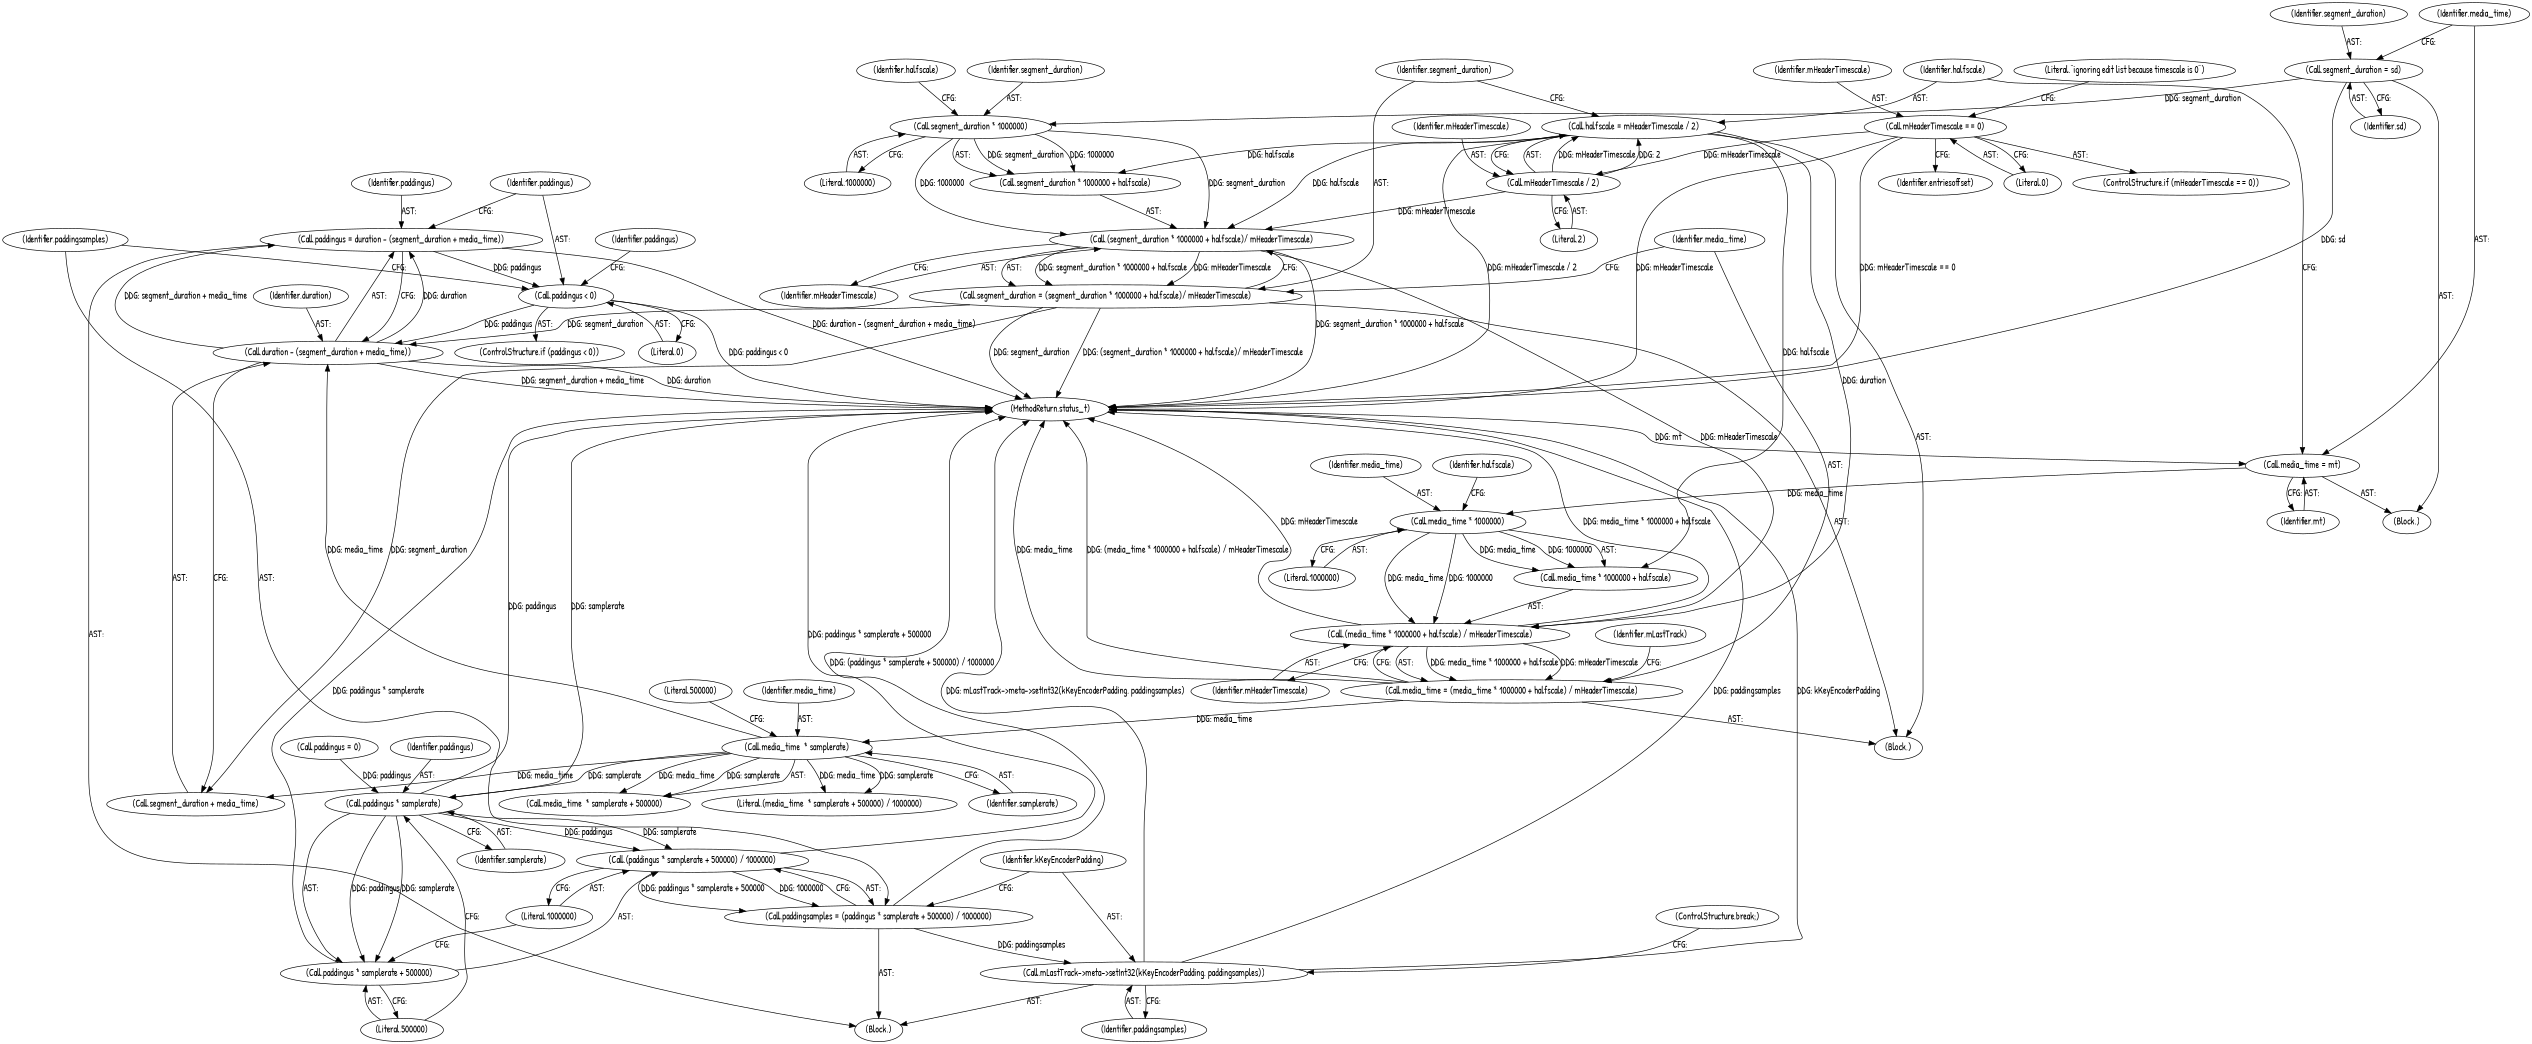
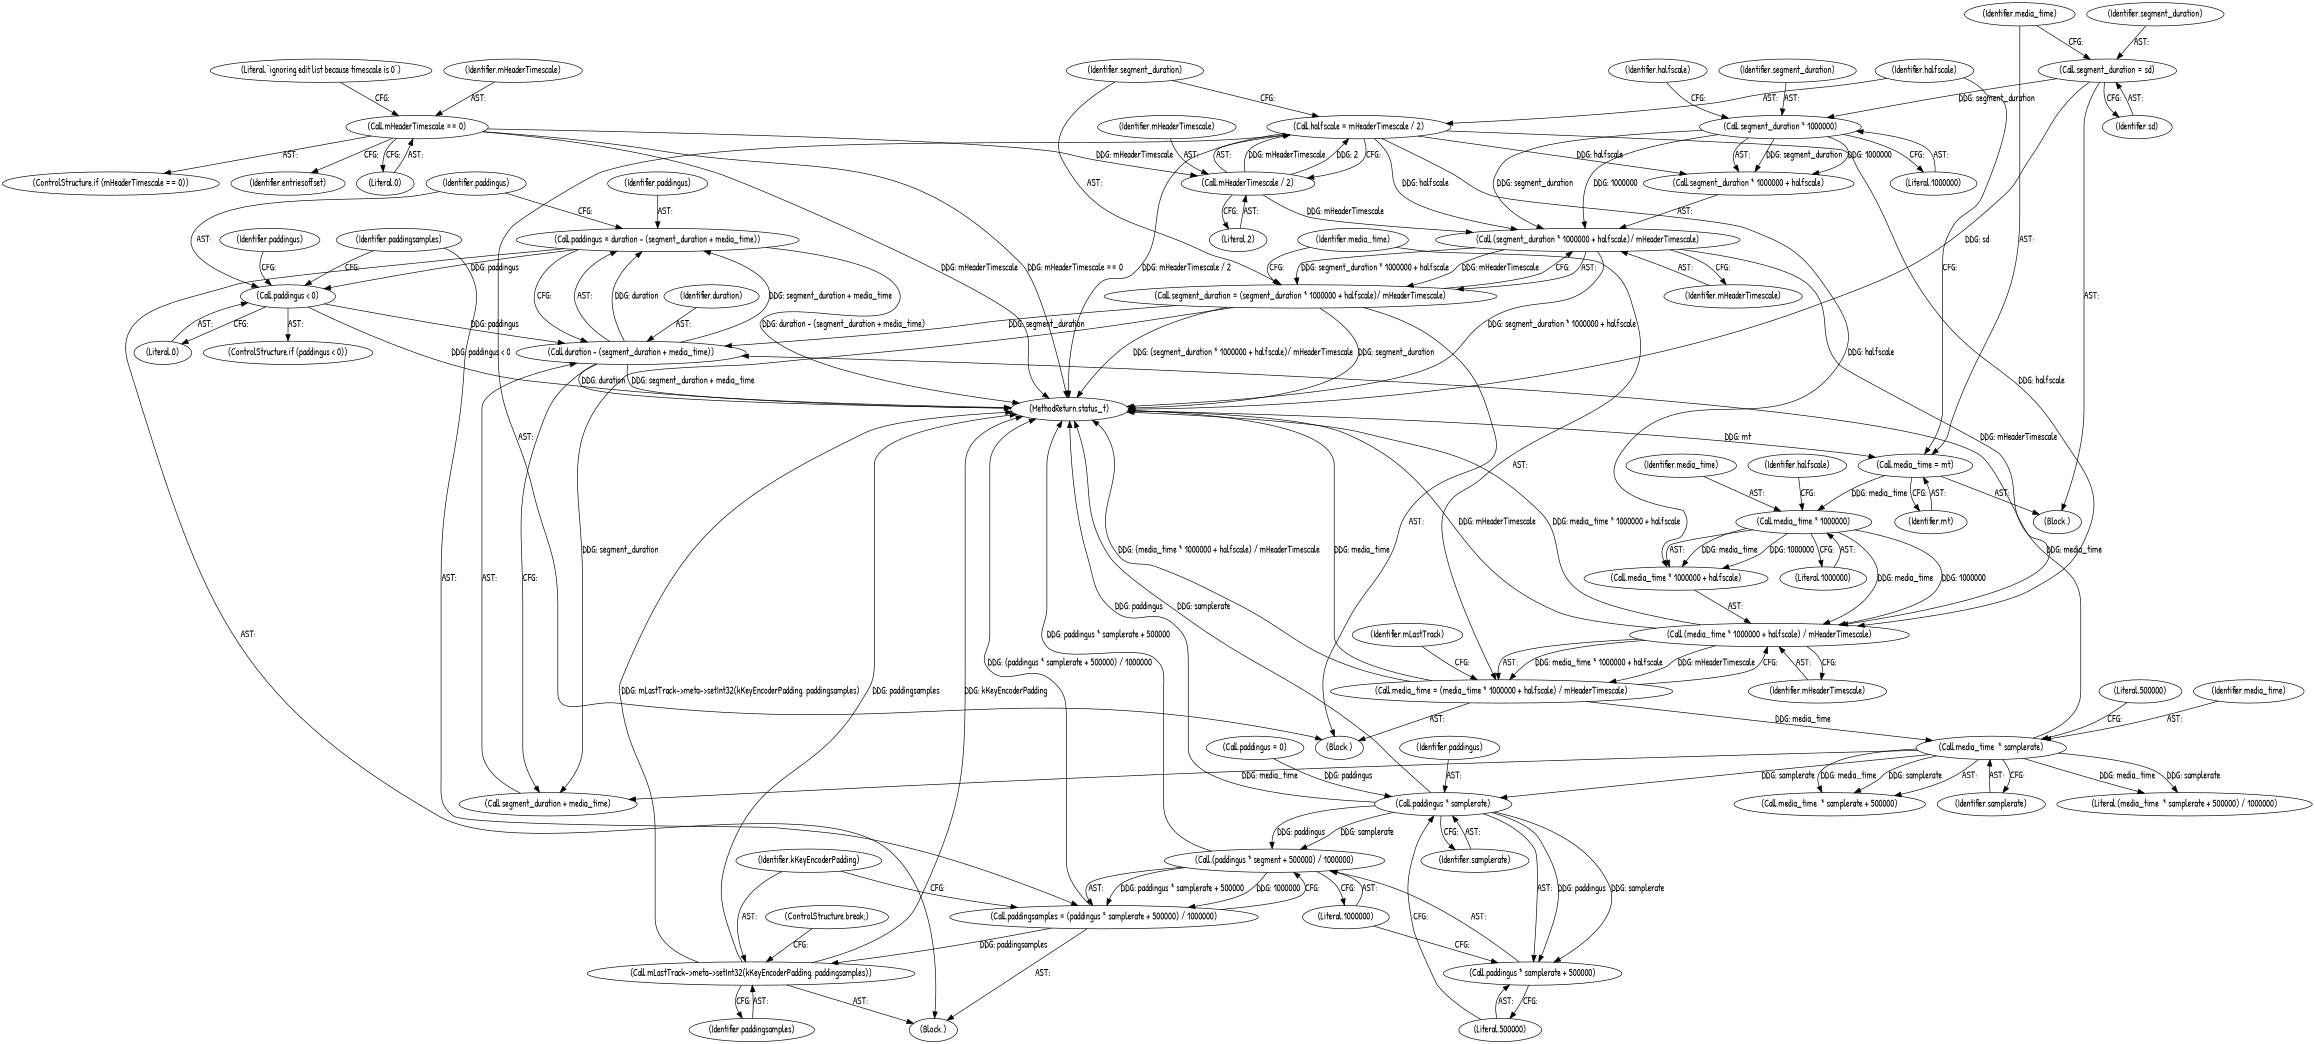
(1864, 381) -> (2042, 381)
(487, 517) -> none
(693, 861) -> (1275, 861)
